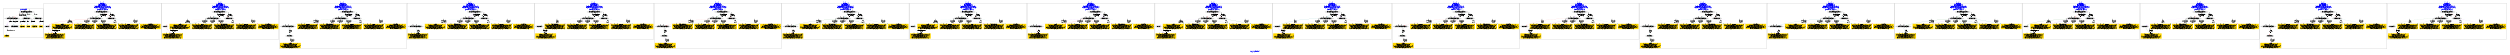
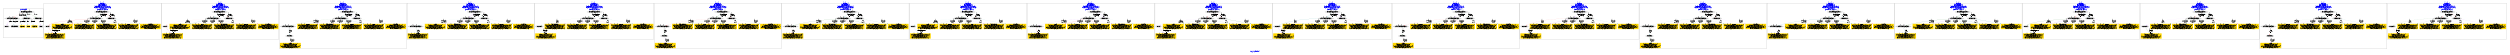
(41, 26) -> (41, 26)
(7, 36) -> none
